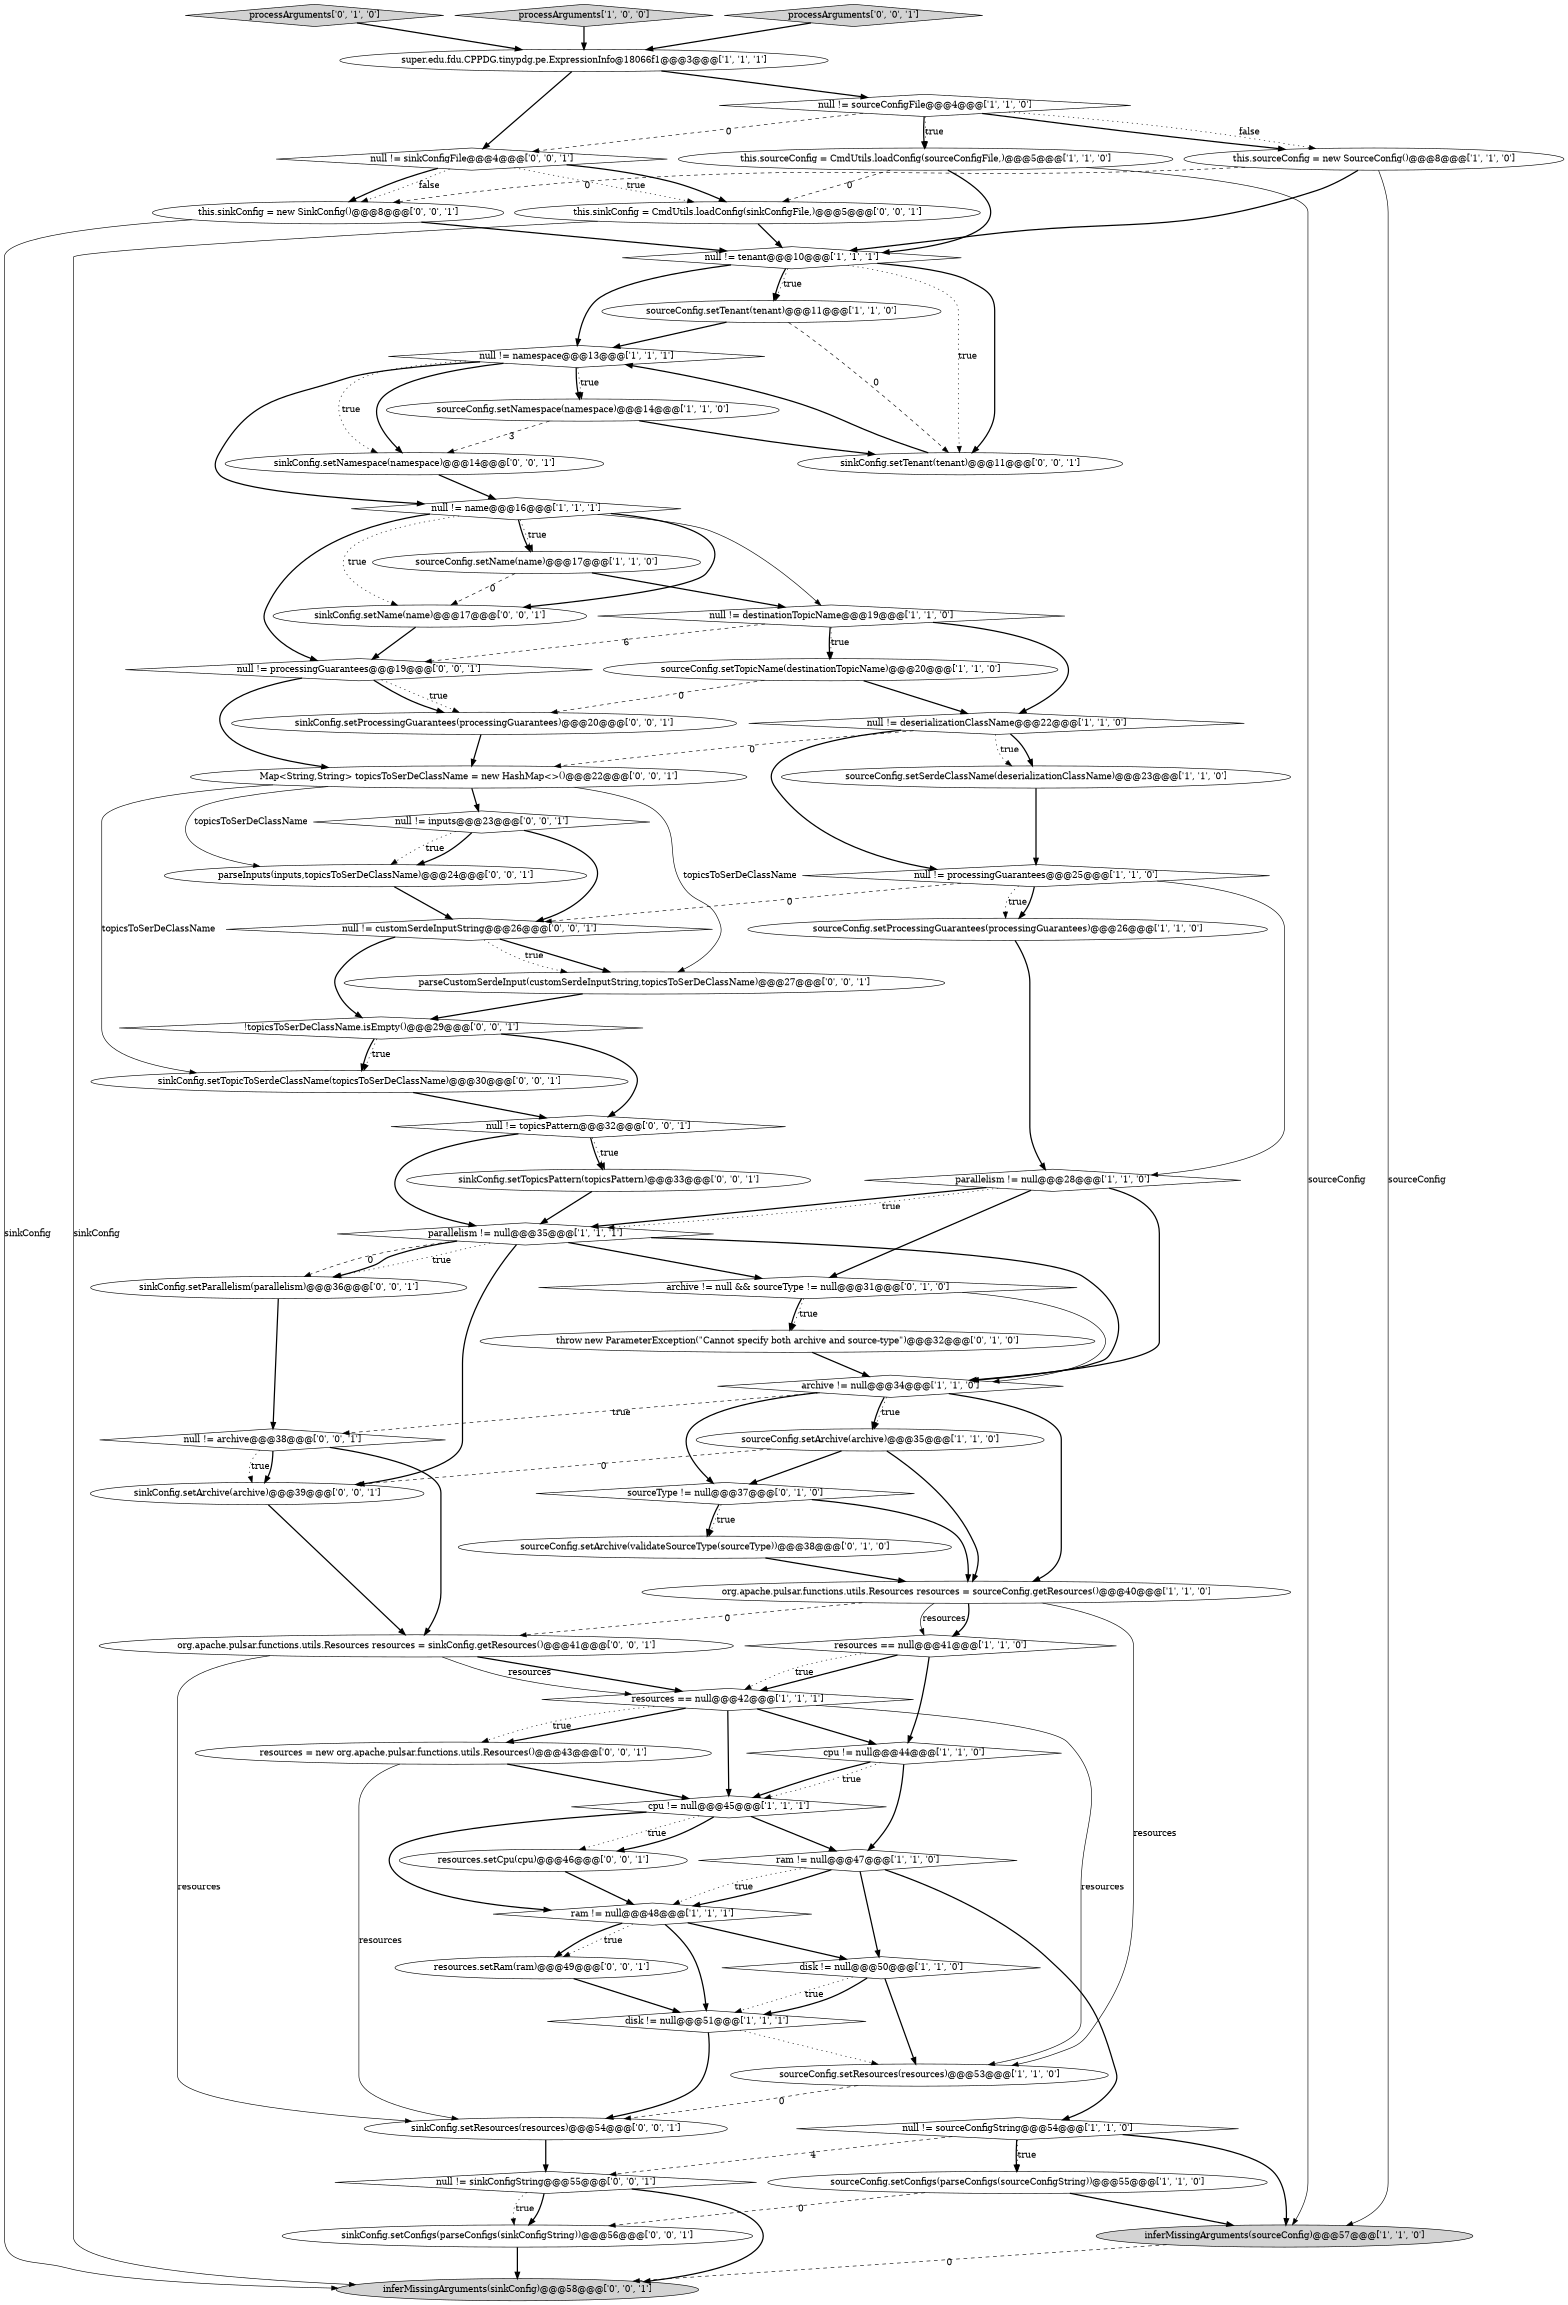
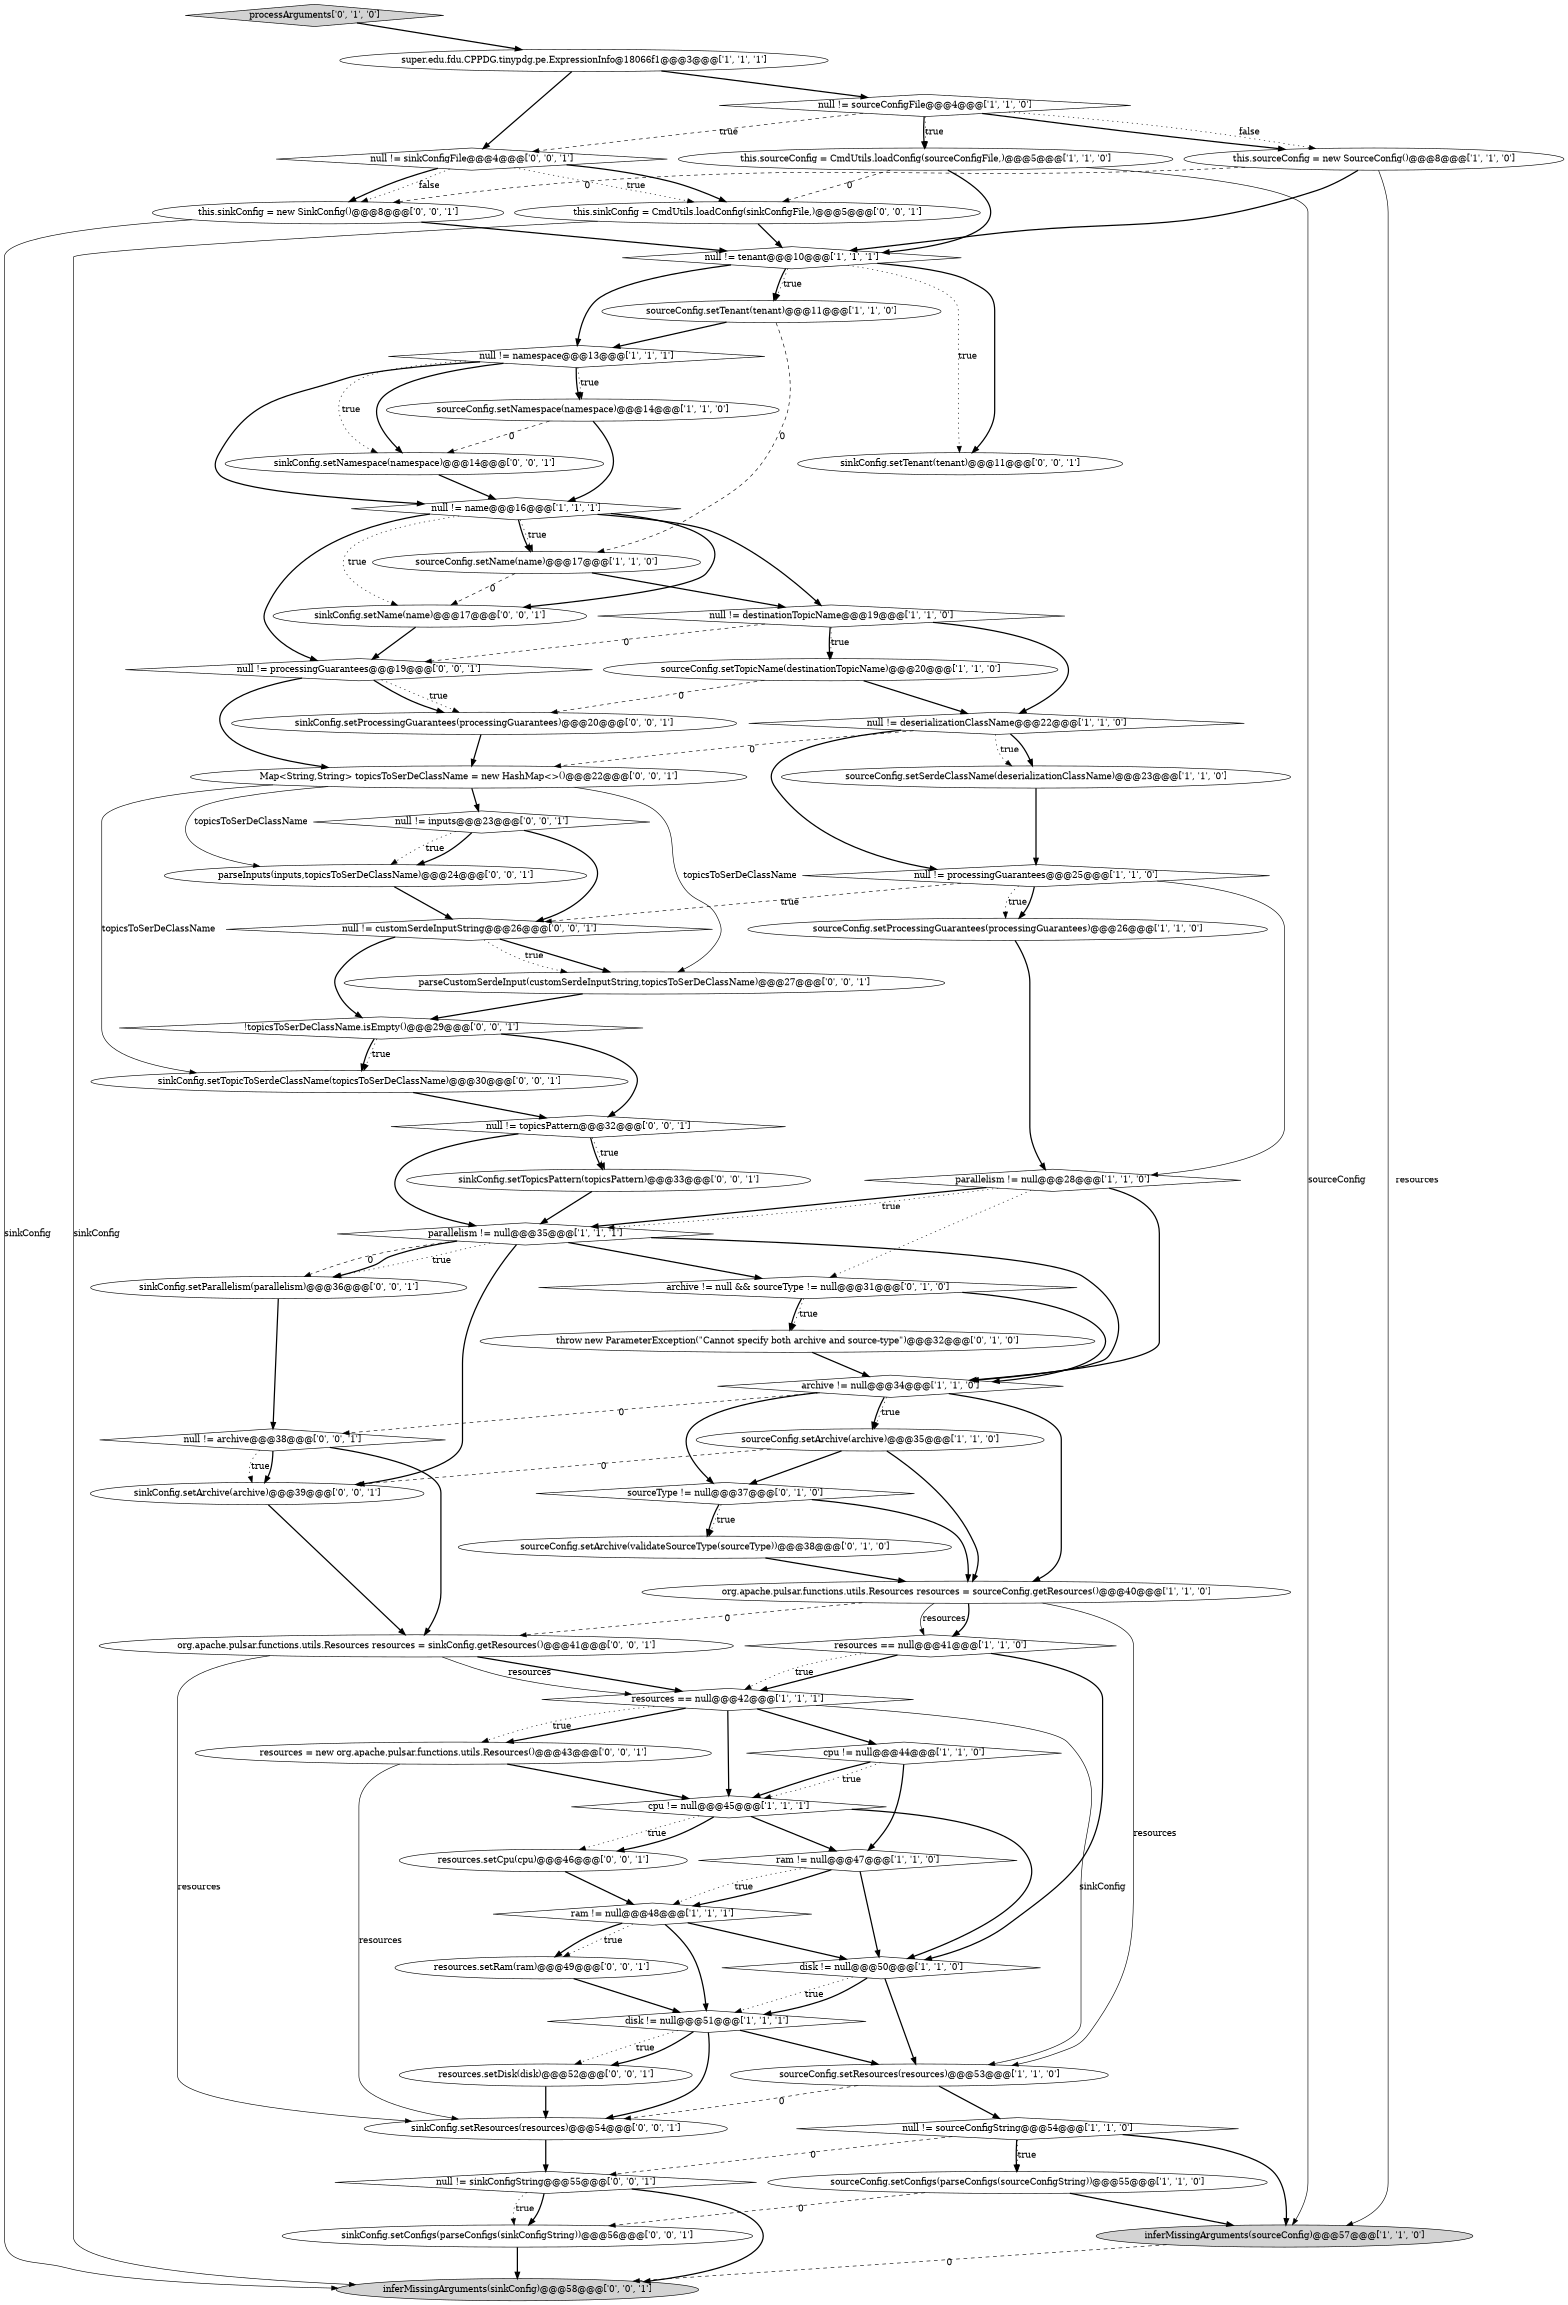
(584, 15) -> none
(853, 15) -> none
(729, 132) -> (729, 132)
(868, 383) -> (750, 476)
(783, 399) -> none
(512, 437) -> (512, 437)
(753, 439) -> (613, 467)
(716, 534) -> (716, 534)
(627, 643) -> (627, 643)
(790, 902) -> (790, 902)
(1417, 1180) -> (1417, 1180)
(933, 1233) -> (933, 1233)
(1095, 1326) -> (1095, 1326)
(622, 1413) -> (622, 1413)
(922, 1697) -> (1100, 1810)
(429, 1836) -> (1021, 1849)
(1103, 1887) -> (1103, 1887)
(1055, 1965) -> (967, 2101)
(806, 2046) -> (806, 2046)
none -> (546, 2075)
(813, 2156) -> (813, 2156)
